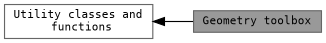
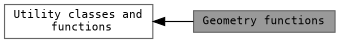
(258, 22) -> (264, 22)
